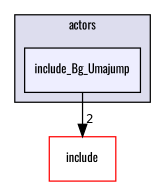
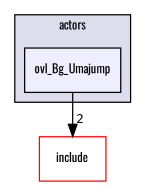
(83, 70) -> (73, 70)
